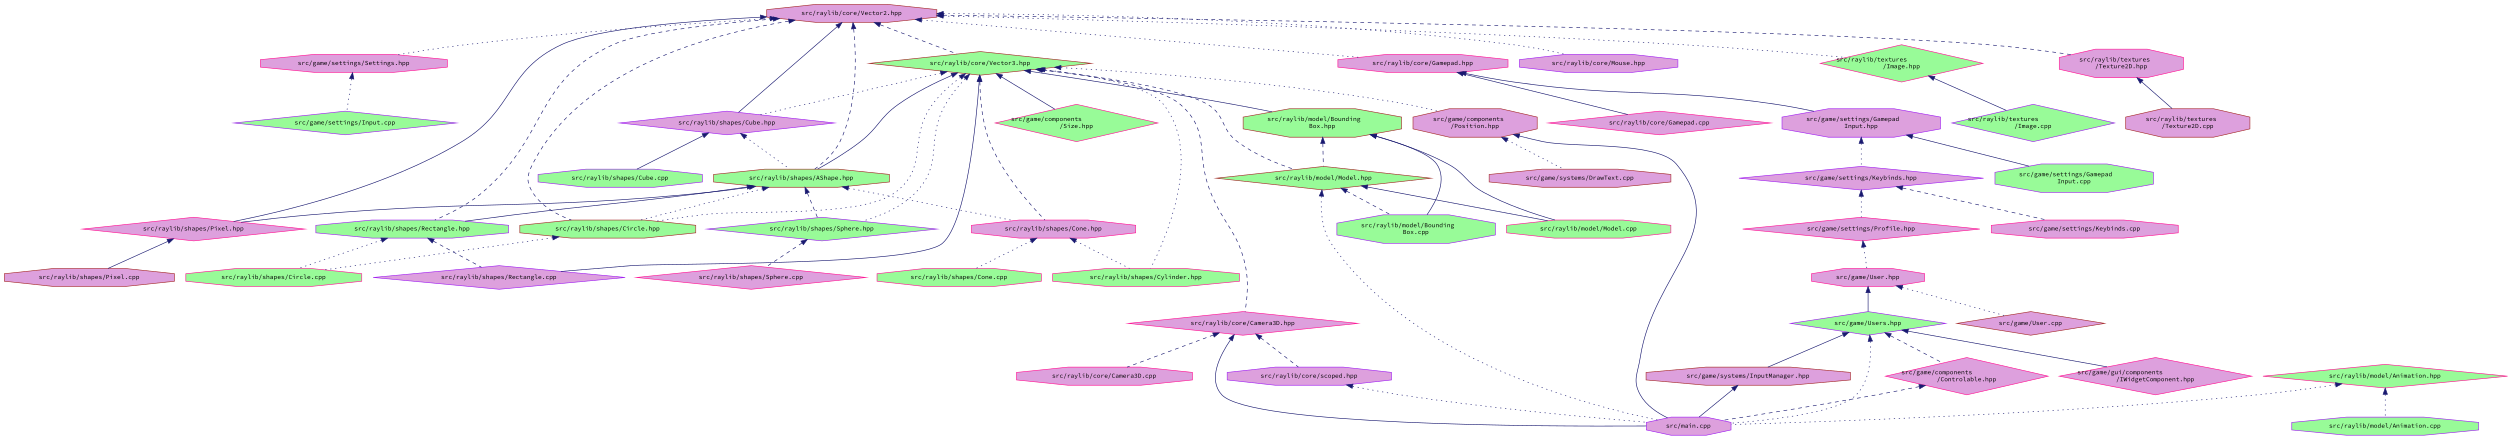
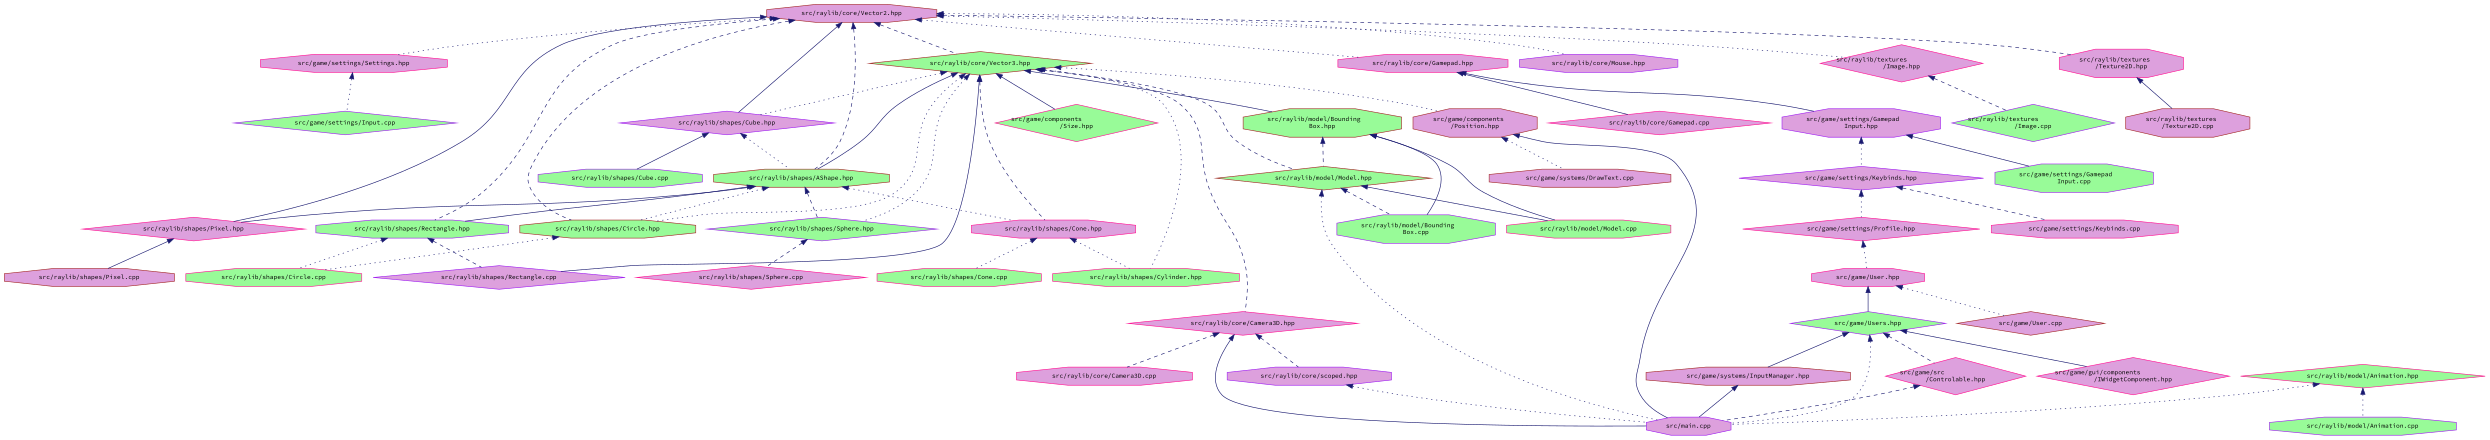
(1902, 63) -> (1902, 63)
(1970, 94) -> (1970, 94)
(1967, 376) -> (1956, 376)
